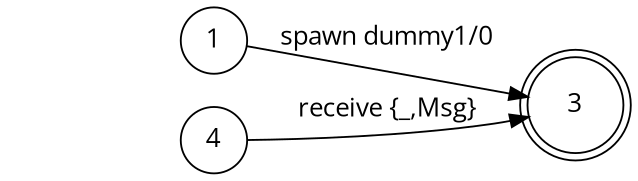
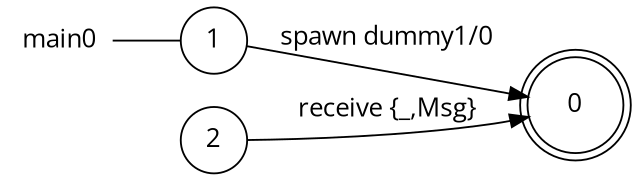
none -> (60, 41)
(575, 105) -> (575, 105)
(214, 140) -> (214, 140)
